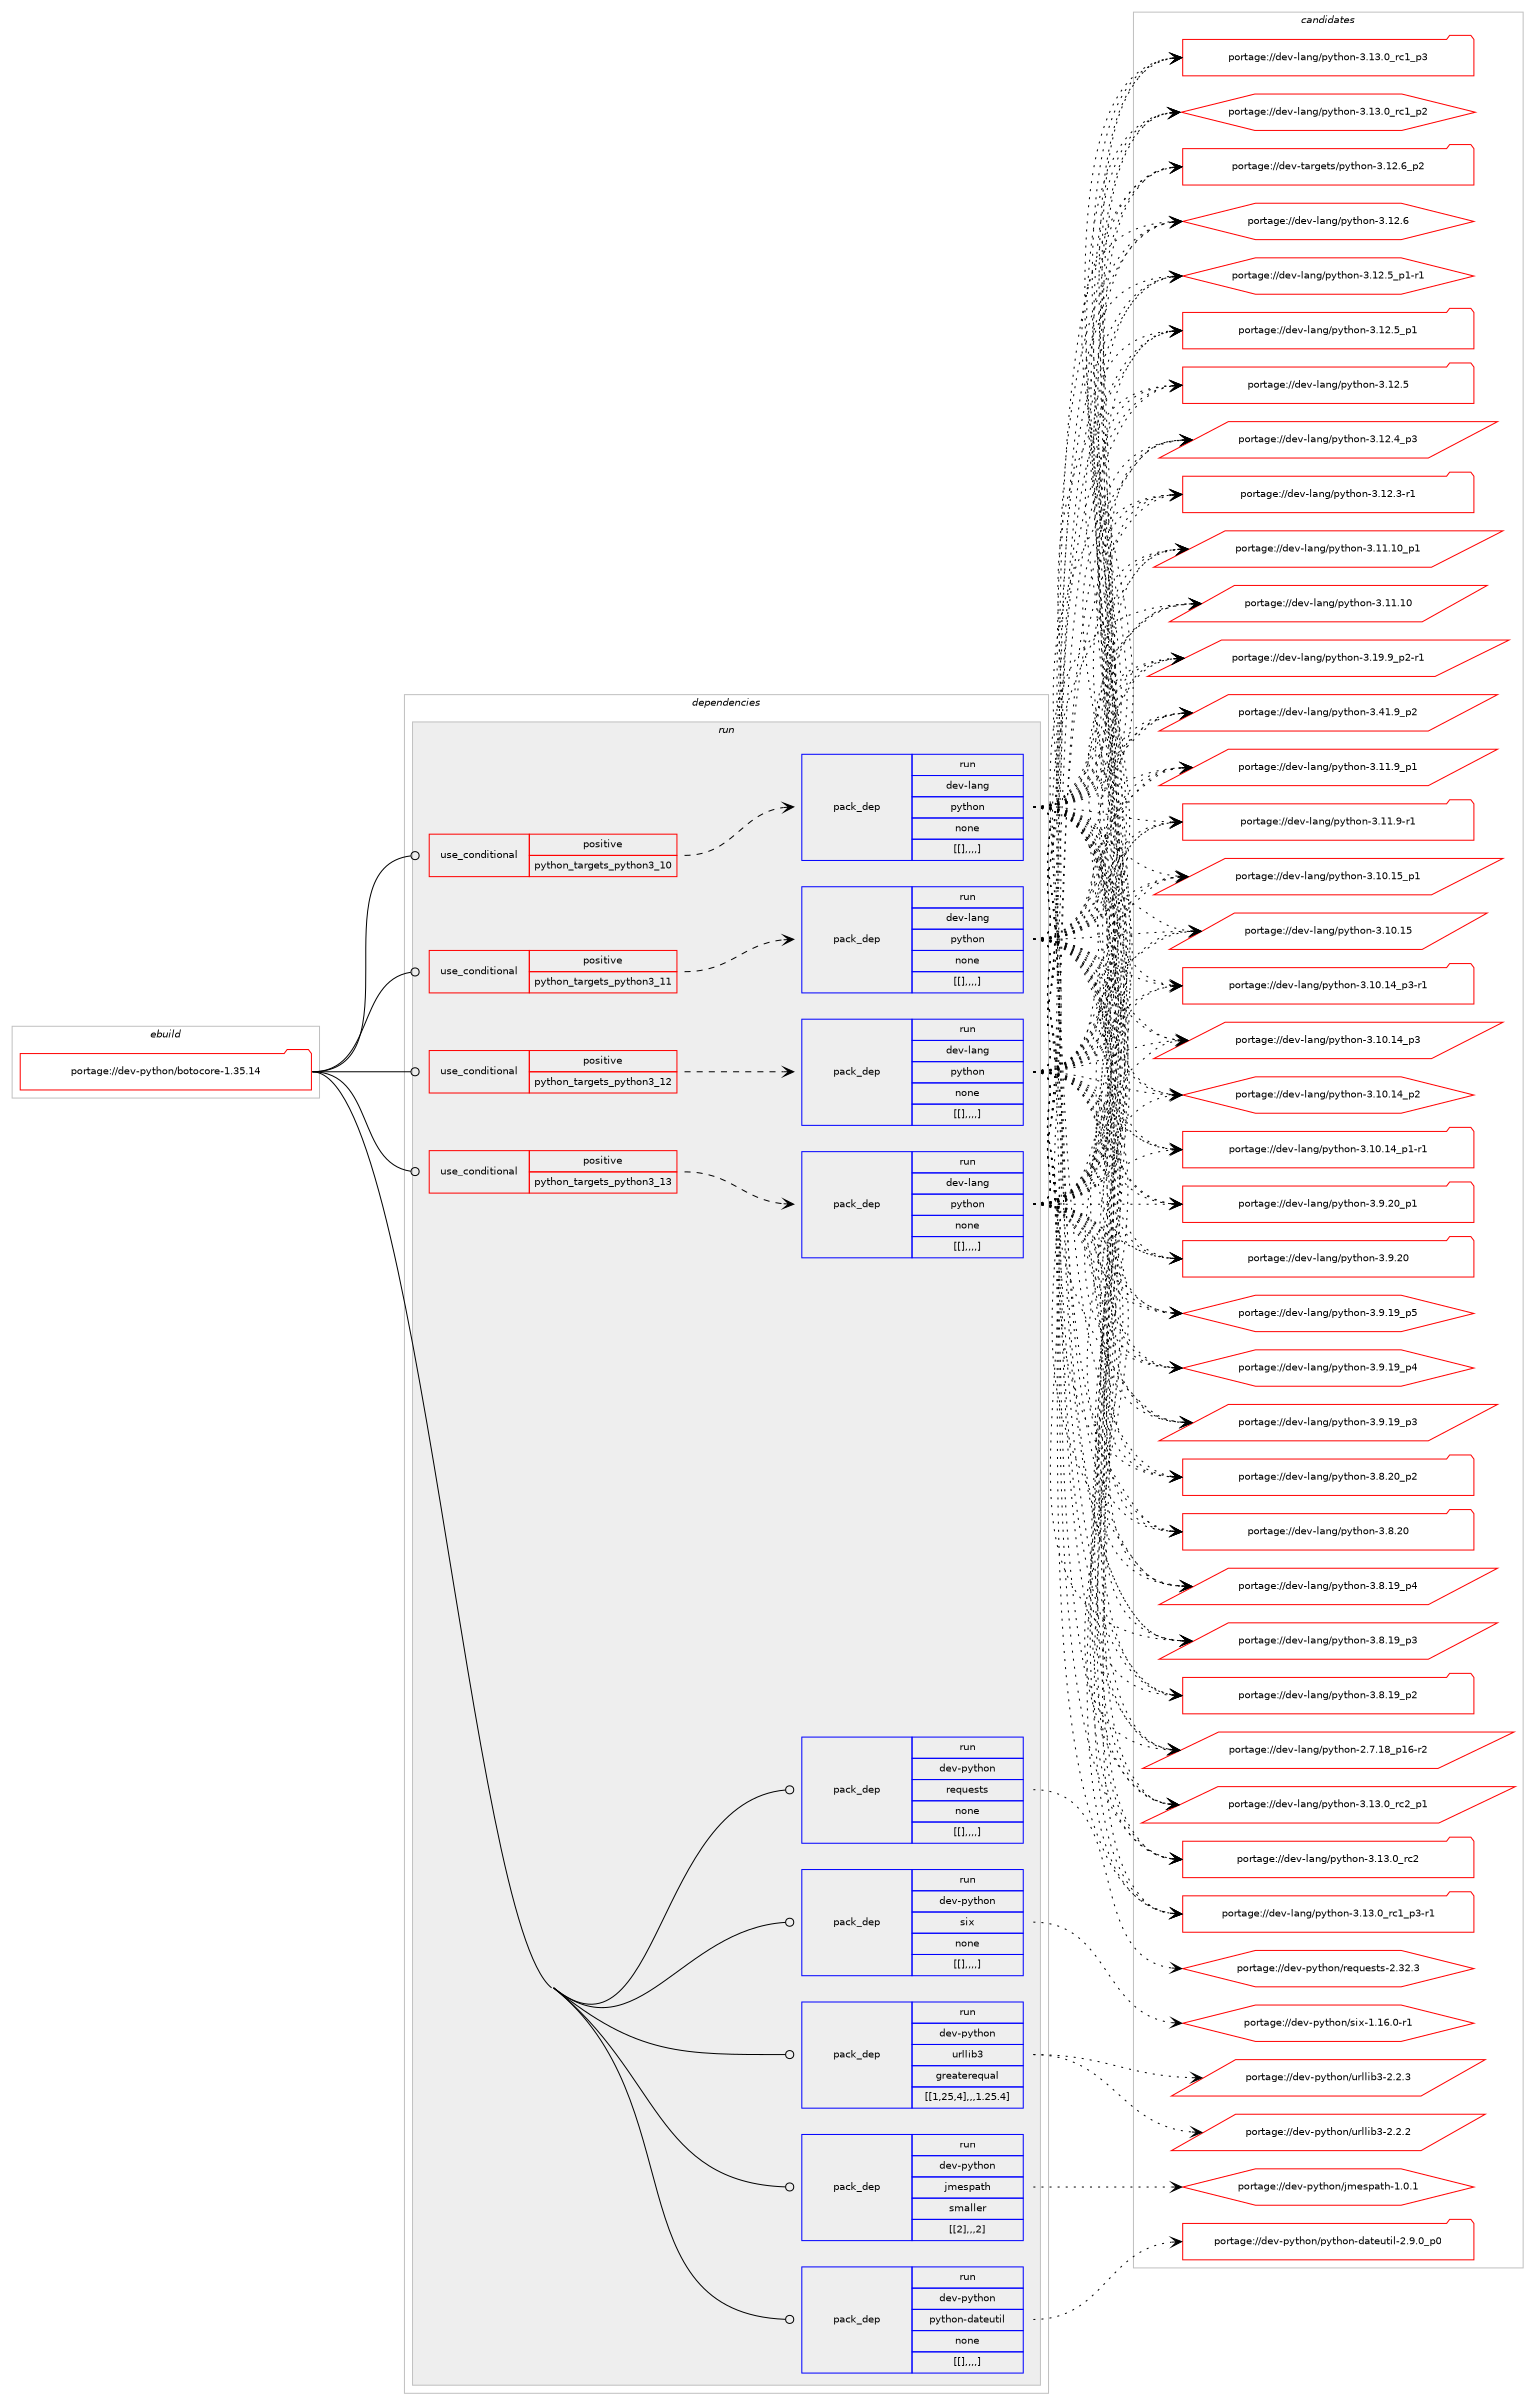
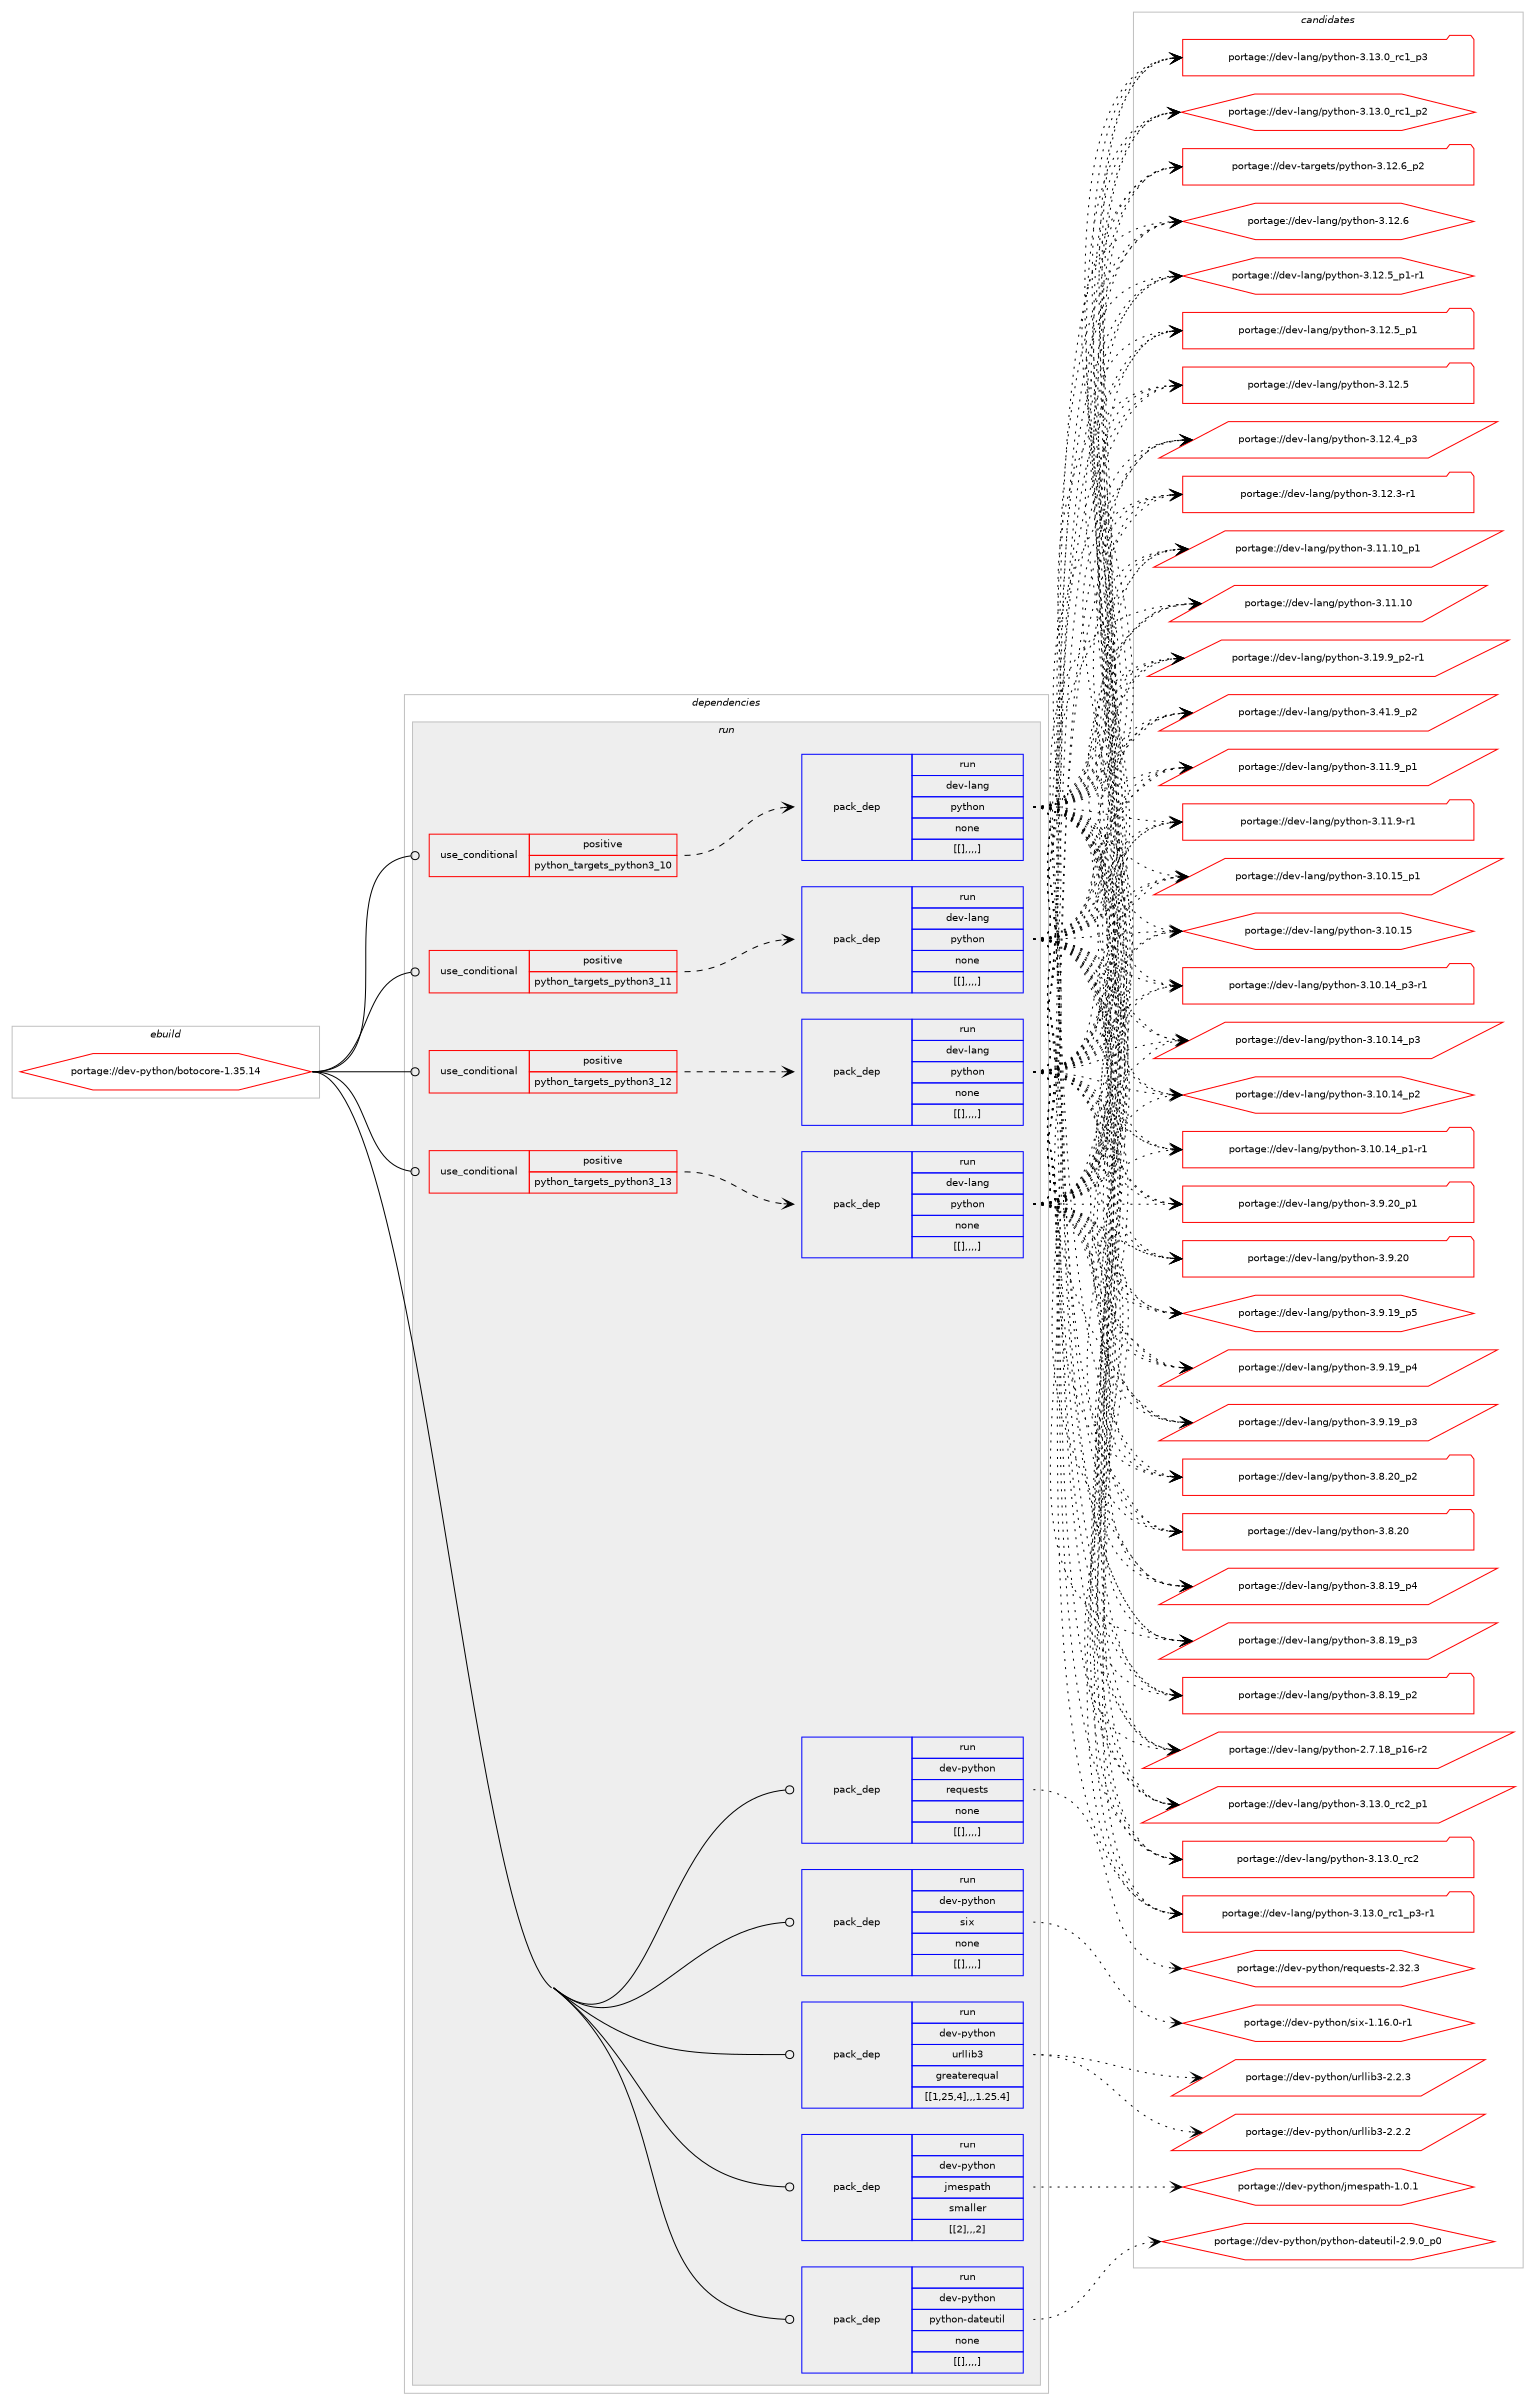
(1328, 931) -> (1328, 931)
(166, 1072) -> (166, 1072)
(1328, 1368) -> (1328, 1368)
(1328, 2242) -> (1328, 2242)
